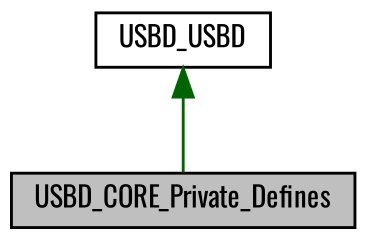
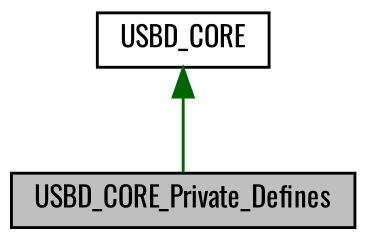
(183, 40) -> (183, 40)
